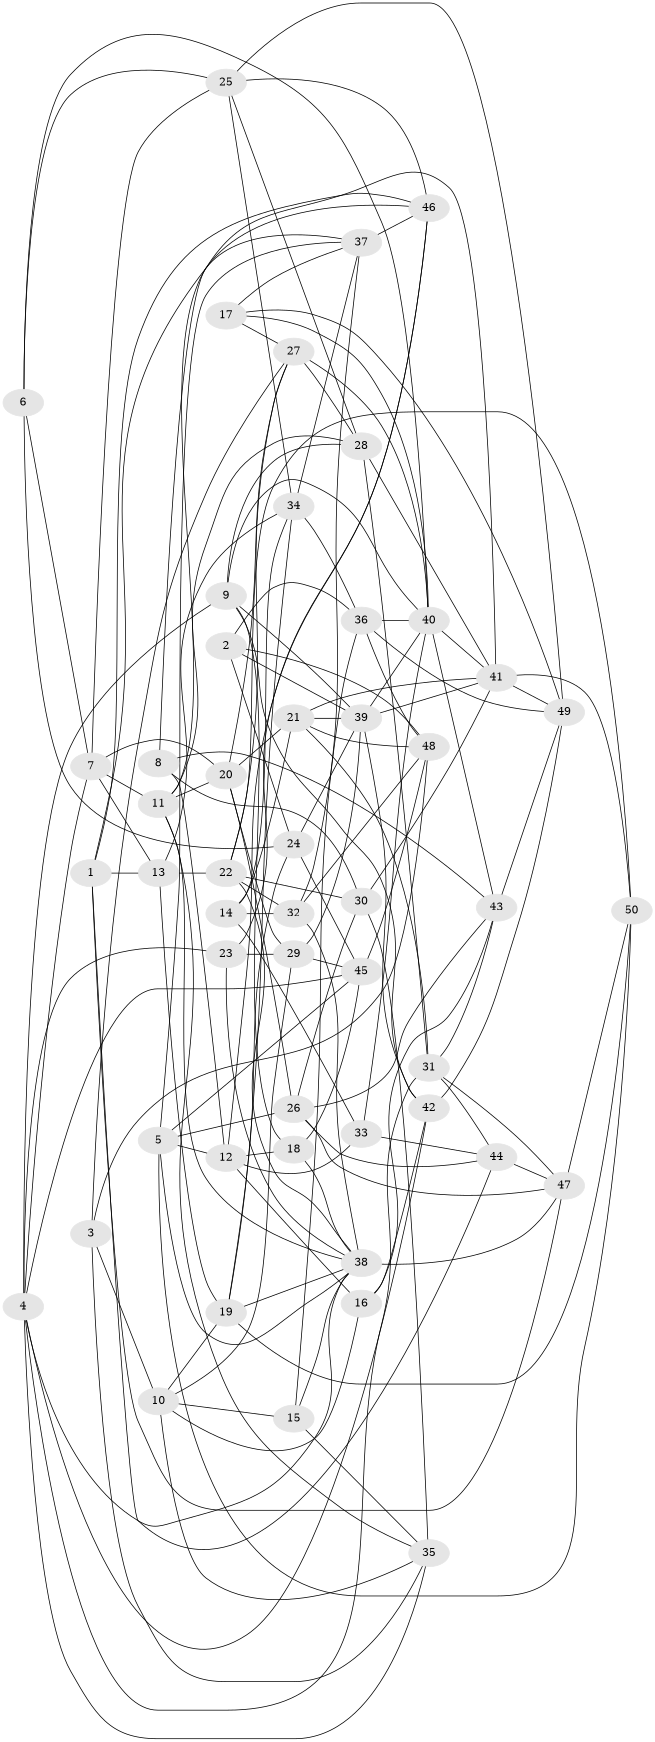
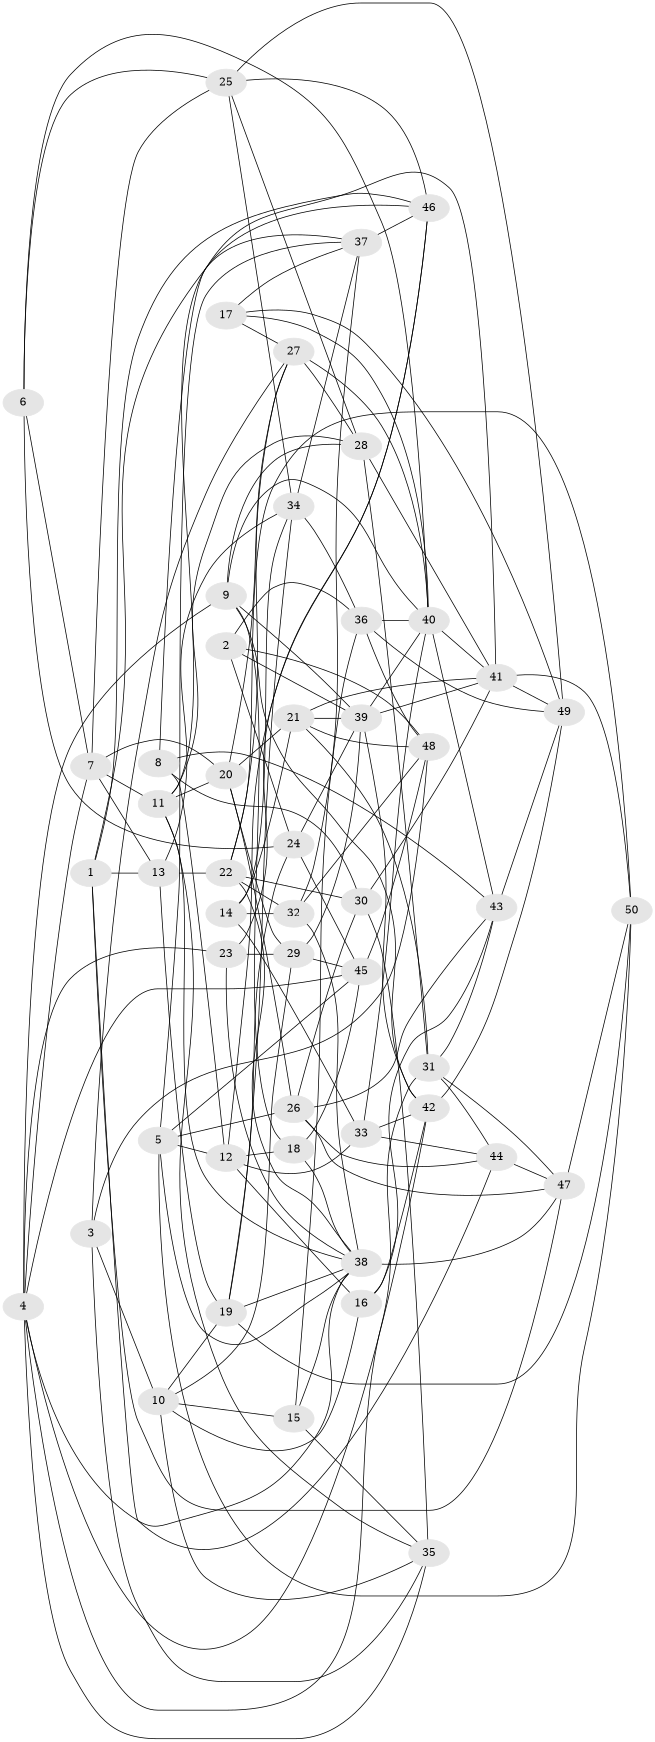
none -> (395, 1121)
